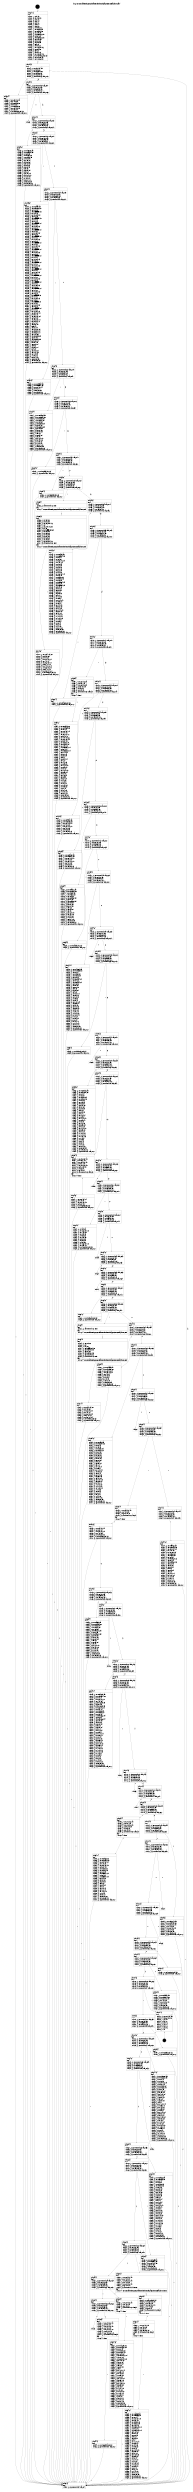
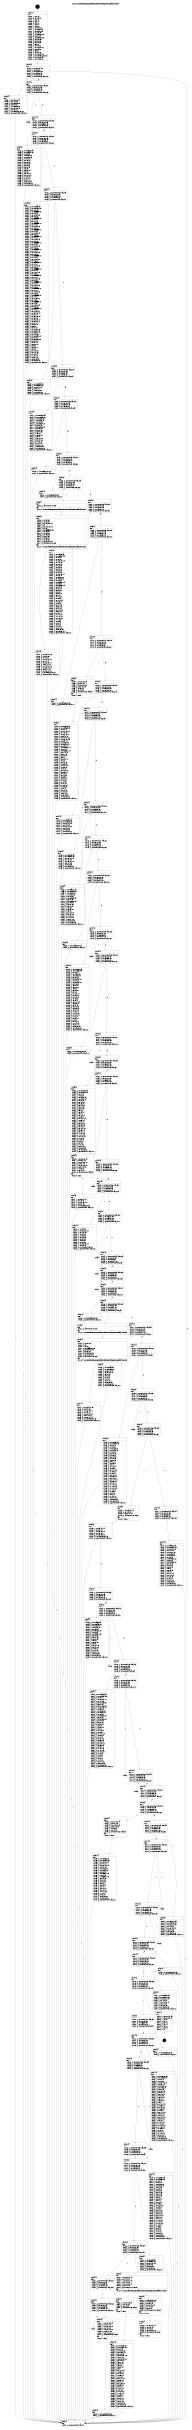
(136, 1808) -> none
(136, 2444) -> none
